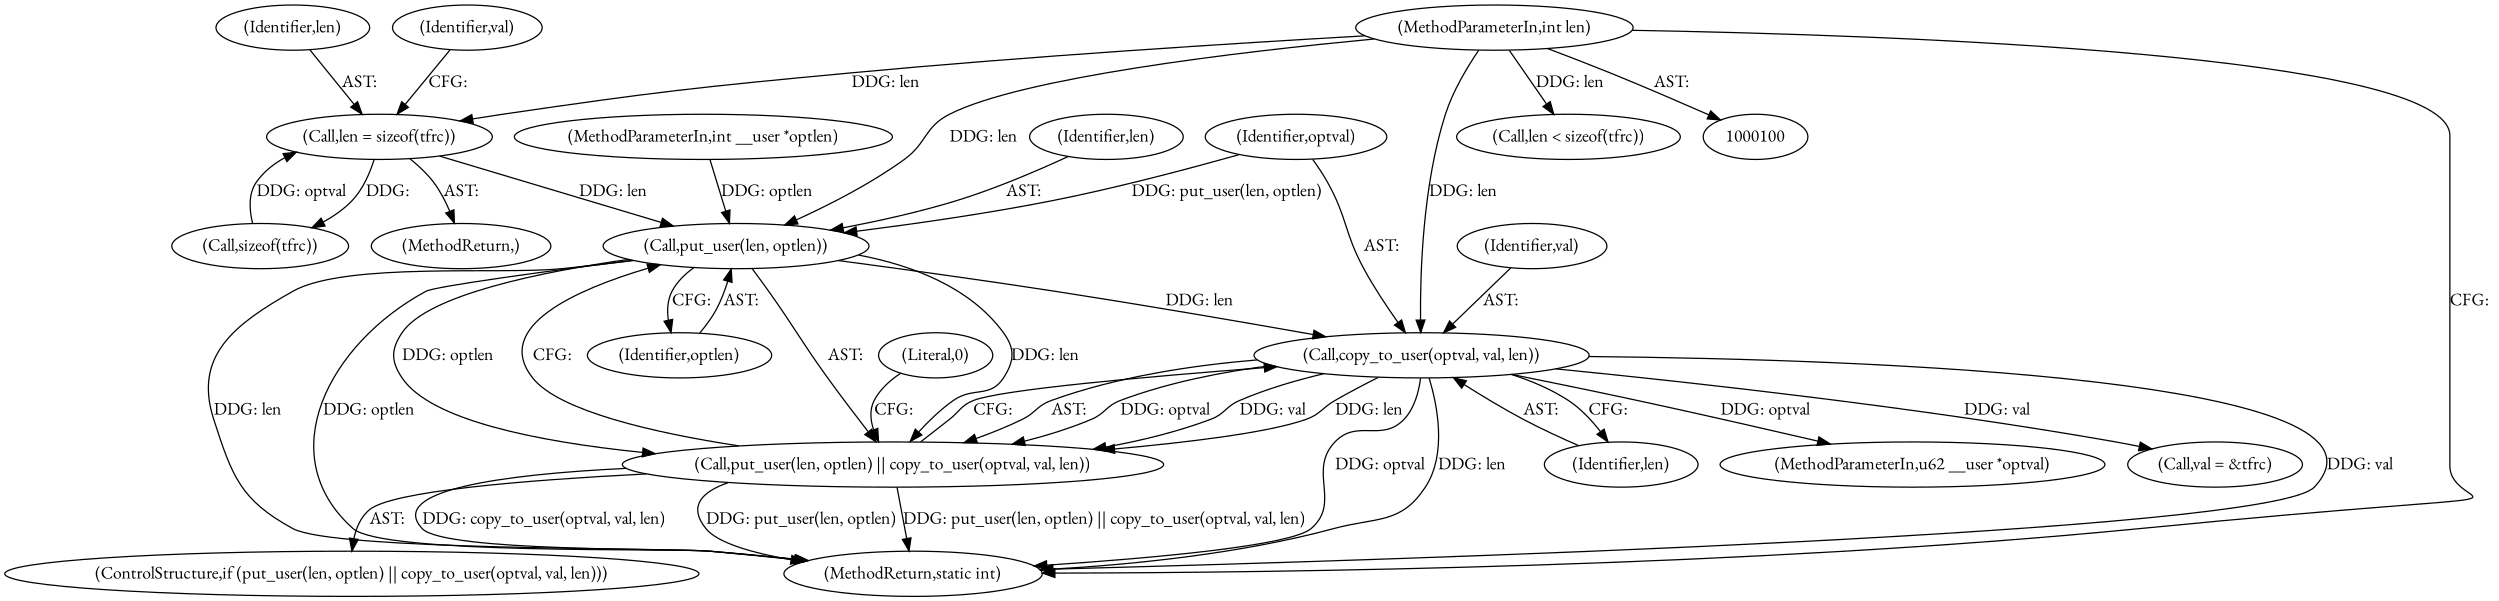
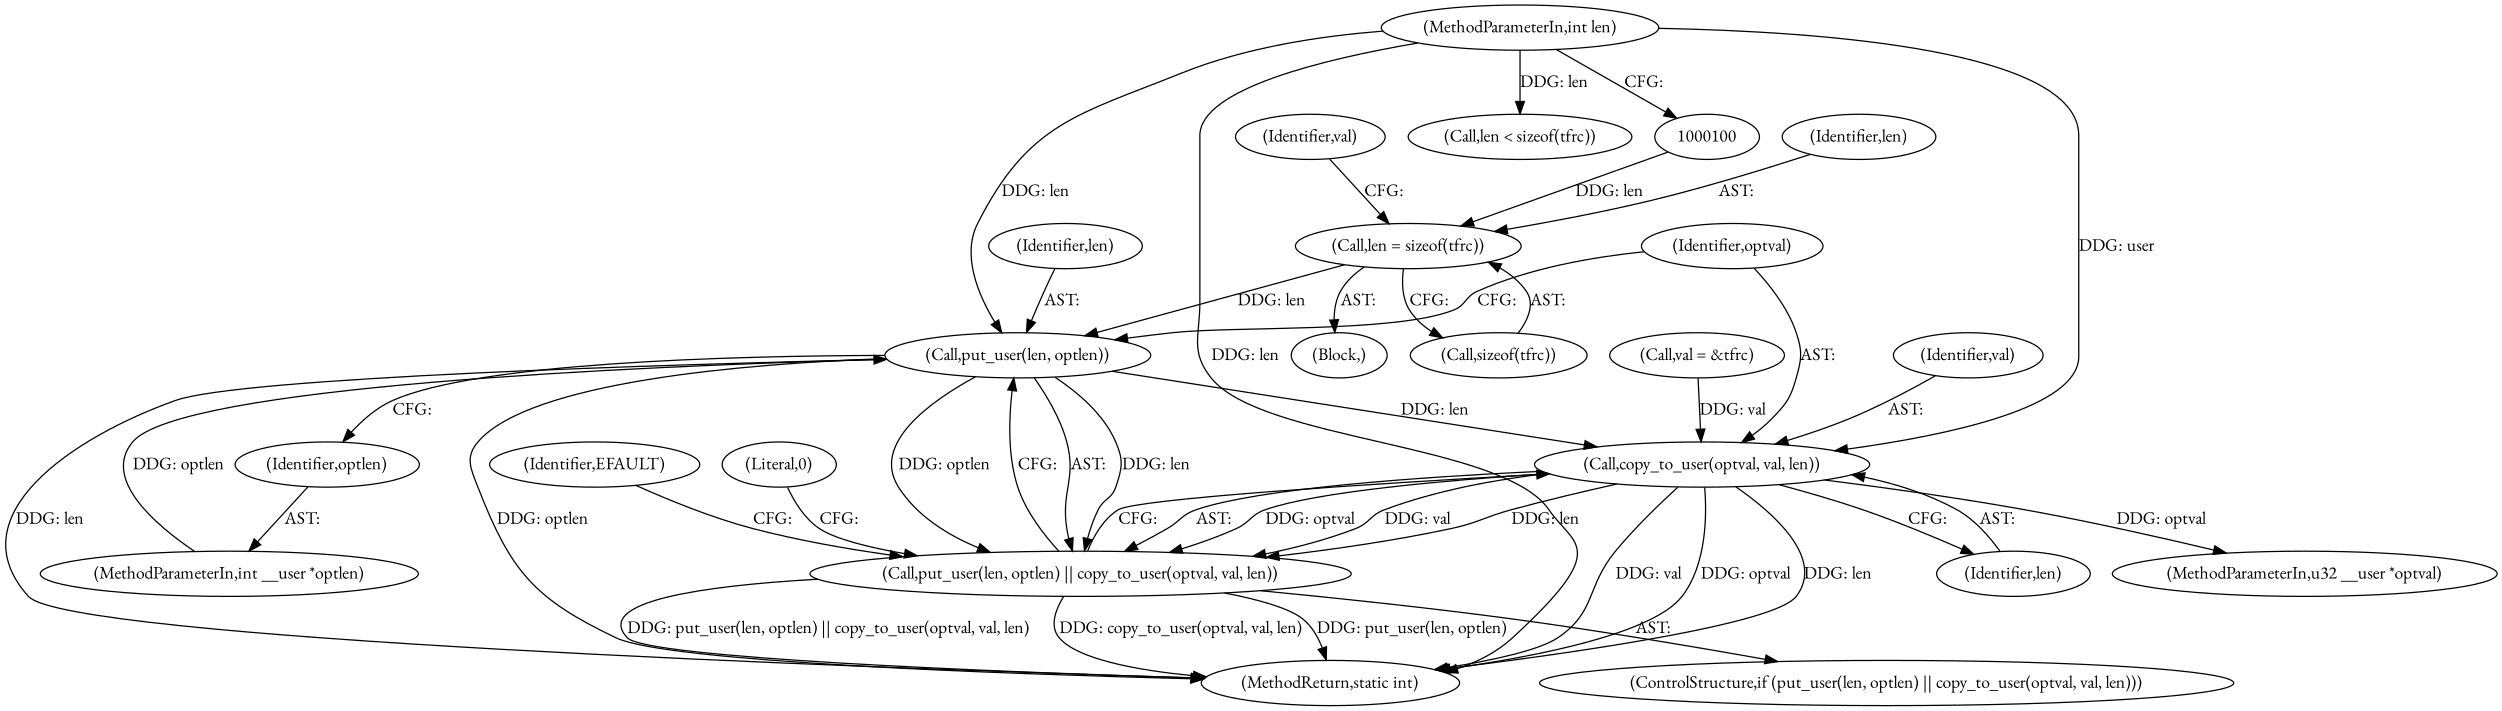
(918, 67) -> (1570, 187)
(1674, 82) -> (1646, 82)
(302, 191) -> (1550, 301)
(390, 191) -> (1431, 301)
(1227, 191) -> (1499, 301)
(1464, 191) -> (2117, 246)
(461, 246) -> (1339, 355)
(2472, 301) -> (1246, 355)
(717, 309) -> (283, 514)
(1848, 402) -> (1699, 404)
none -> (595, 465)
(1912, 465) -> (2305, 574)
